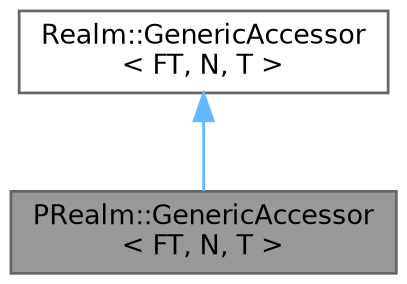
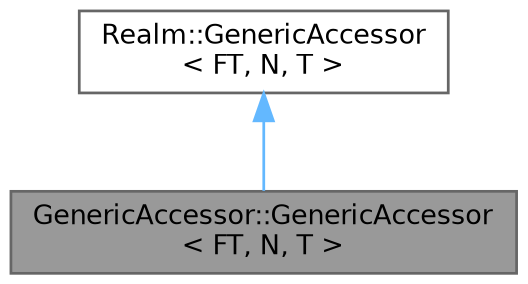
(204, 232) -> (264, 232)
